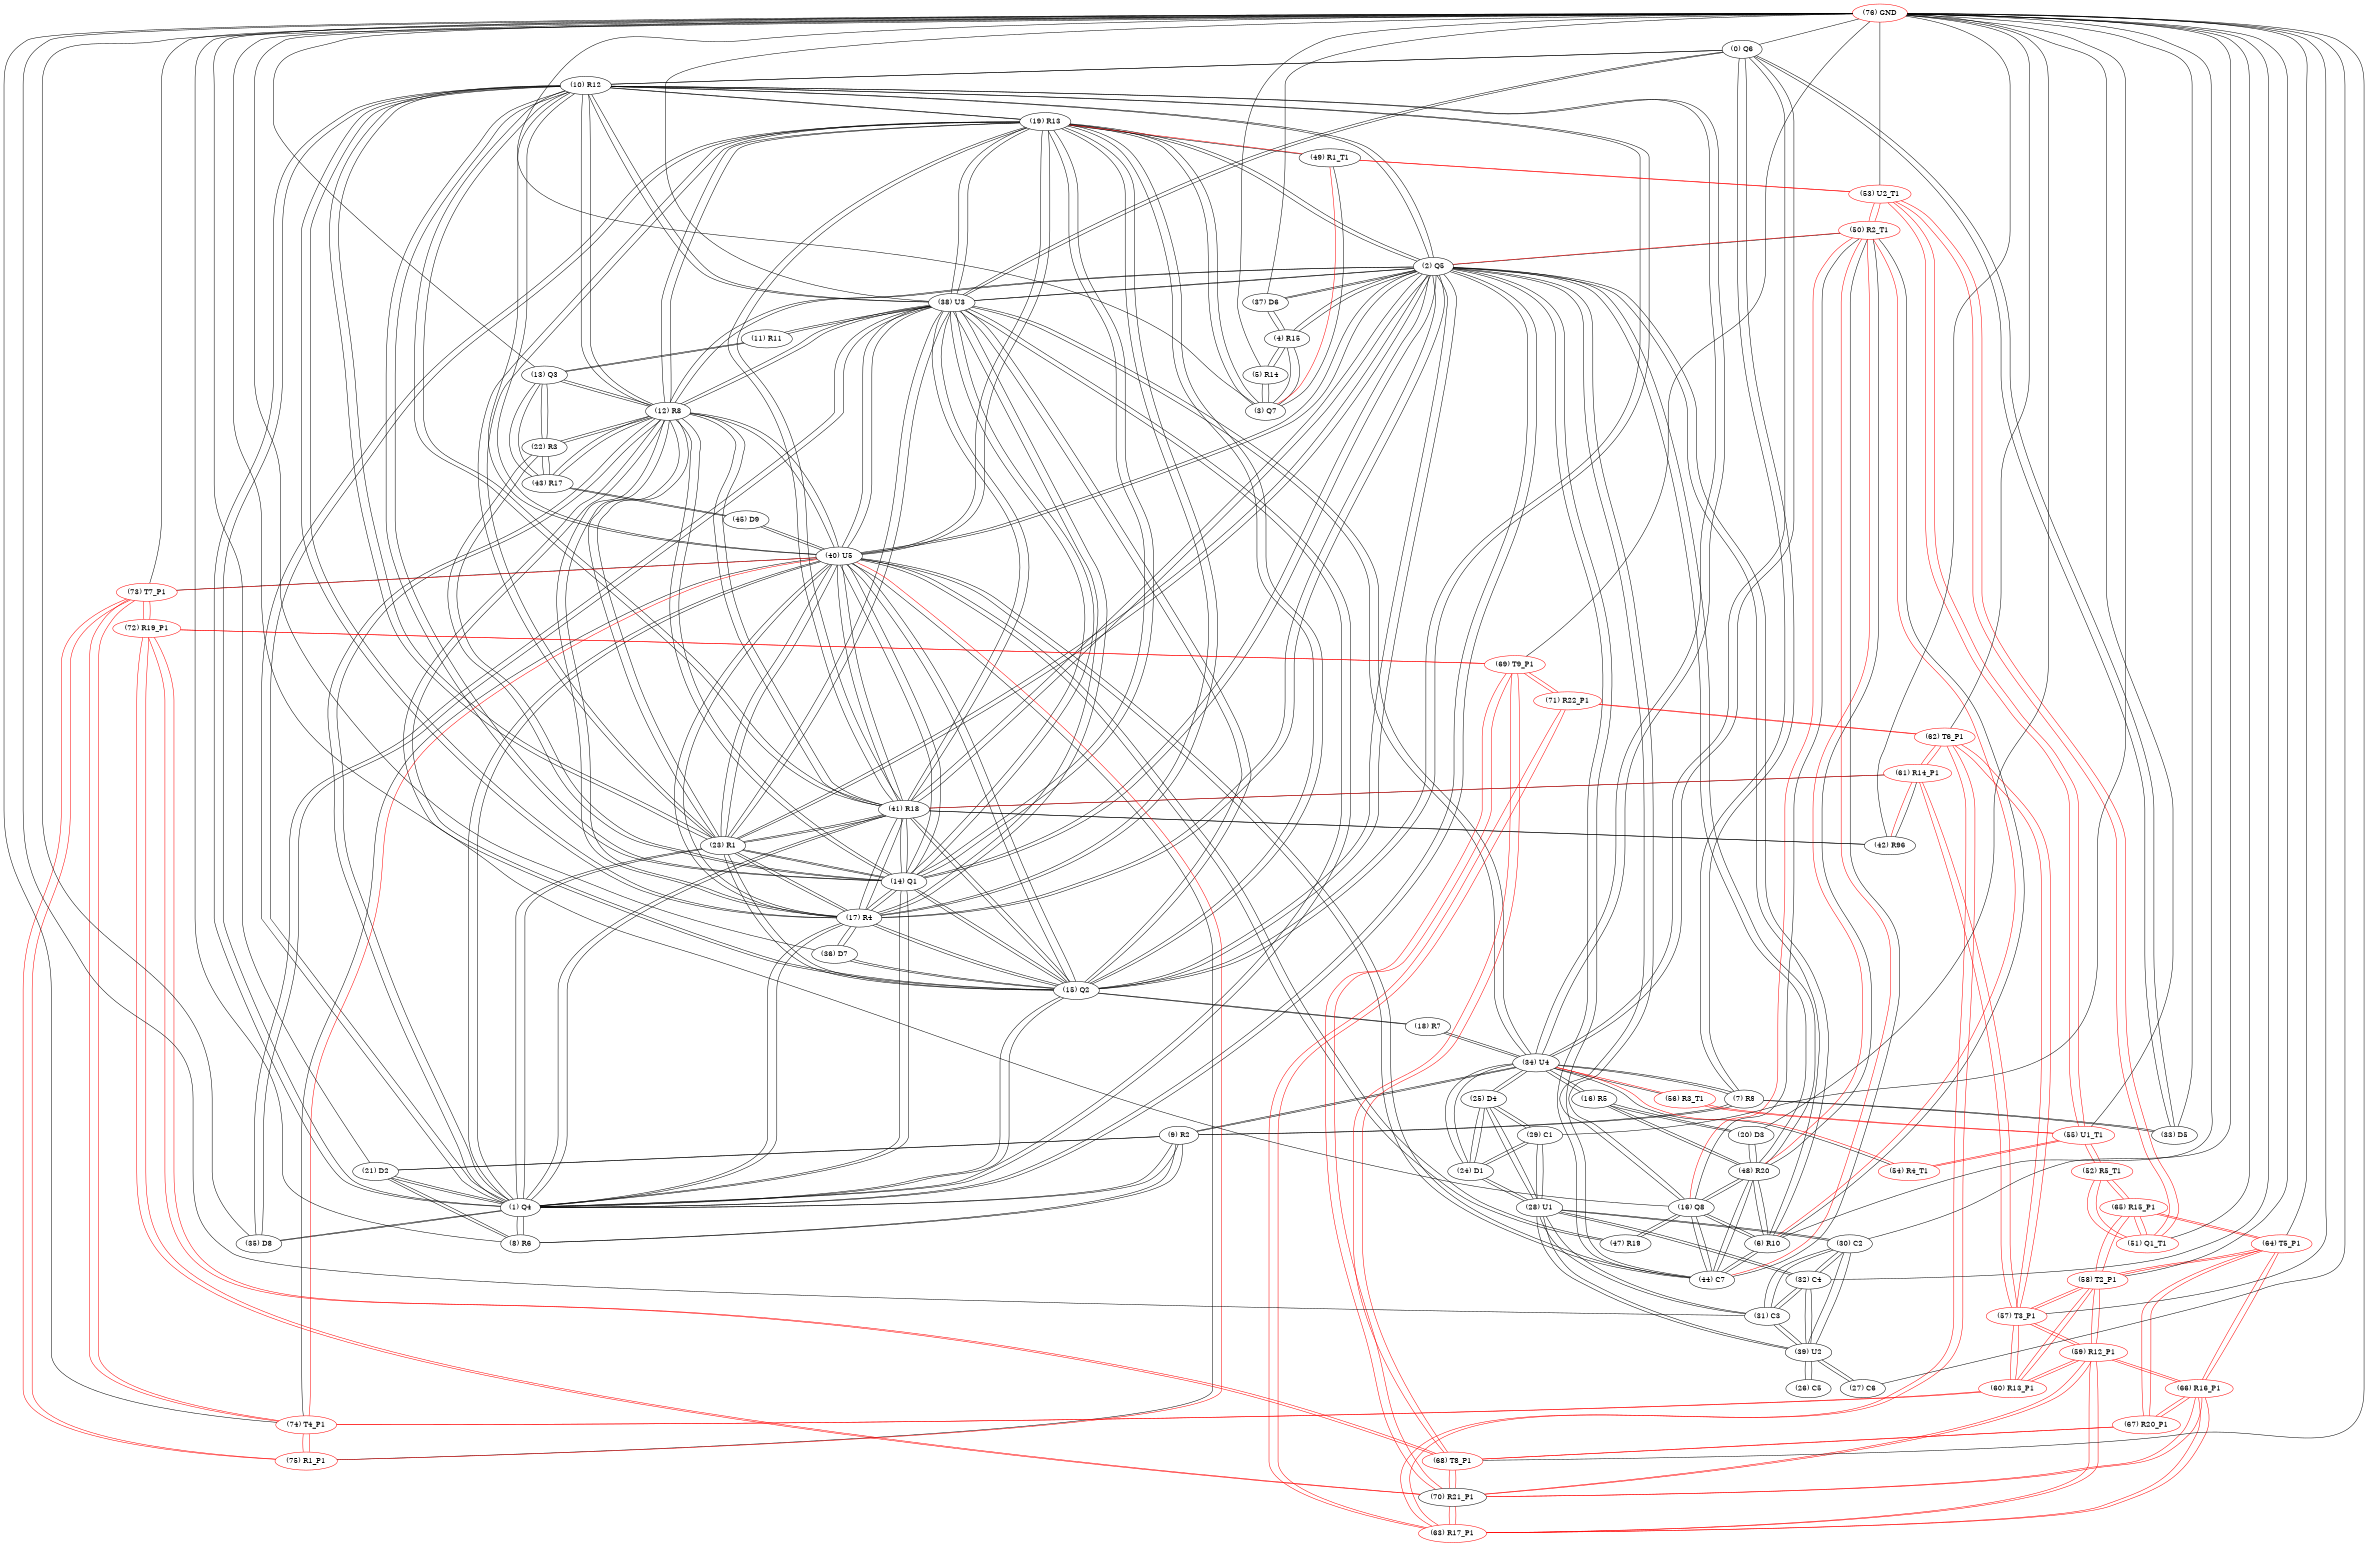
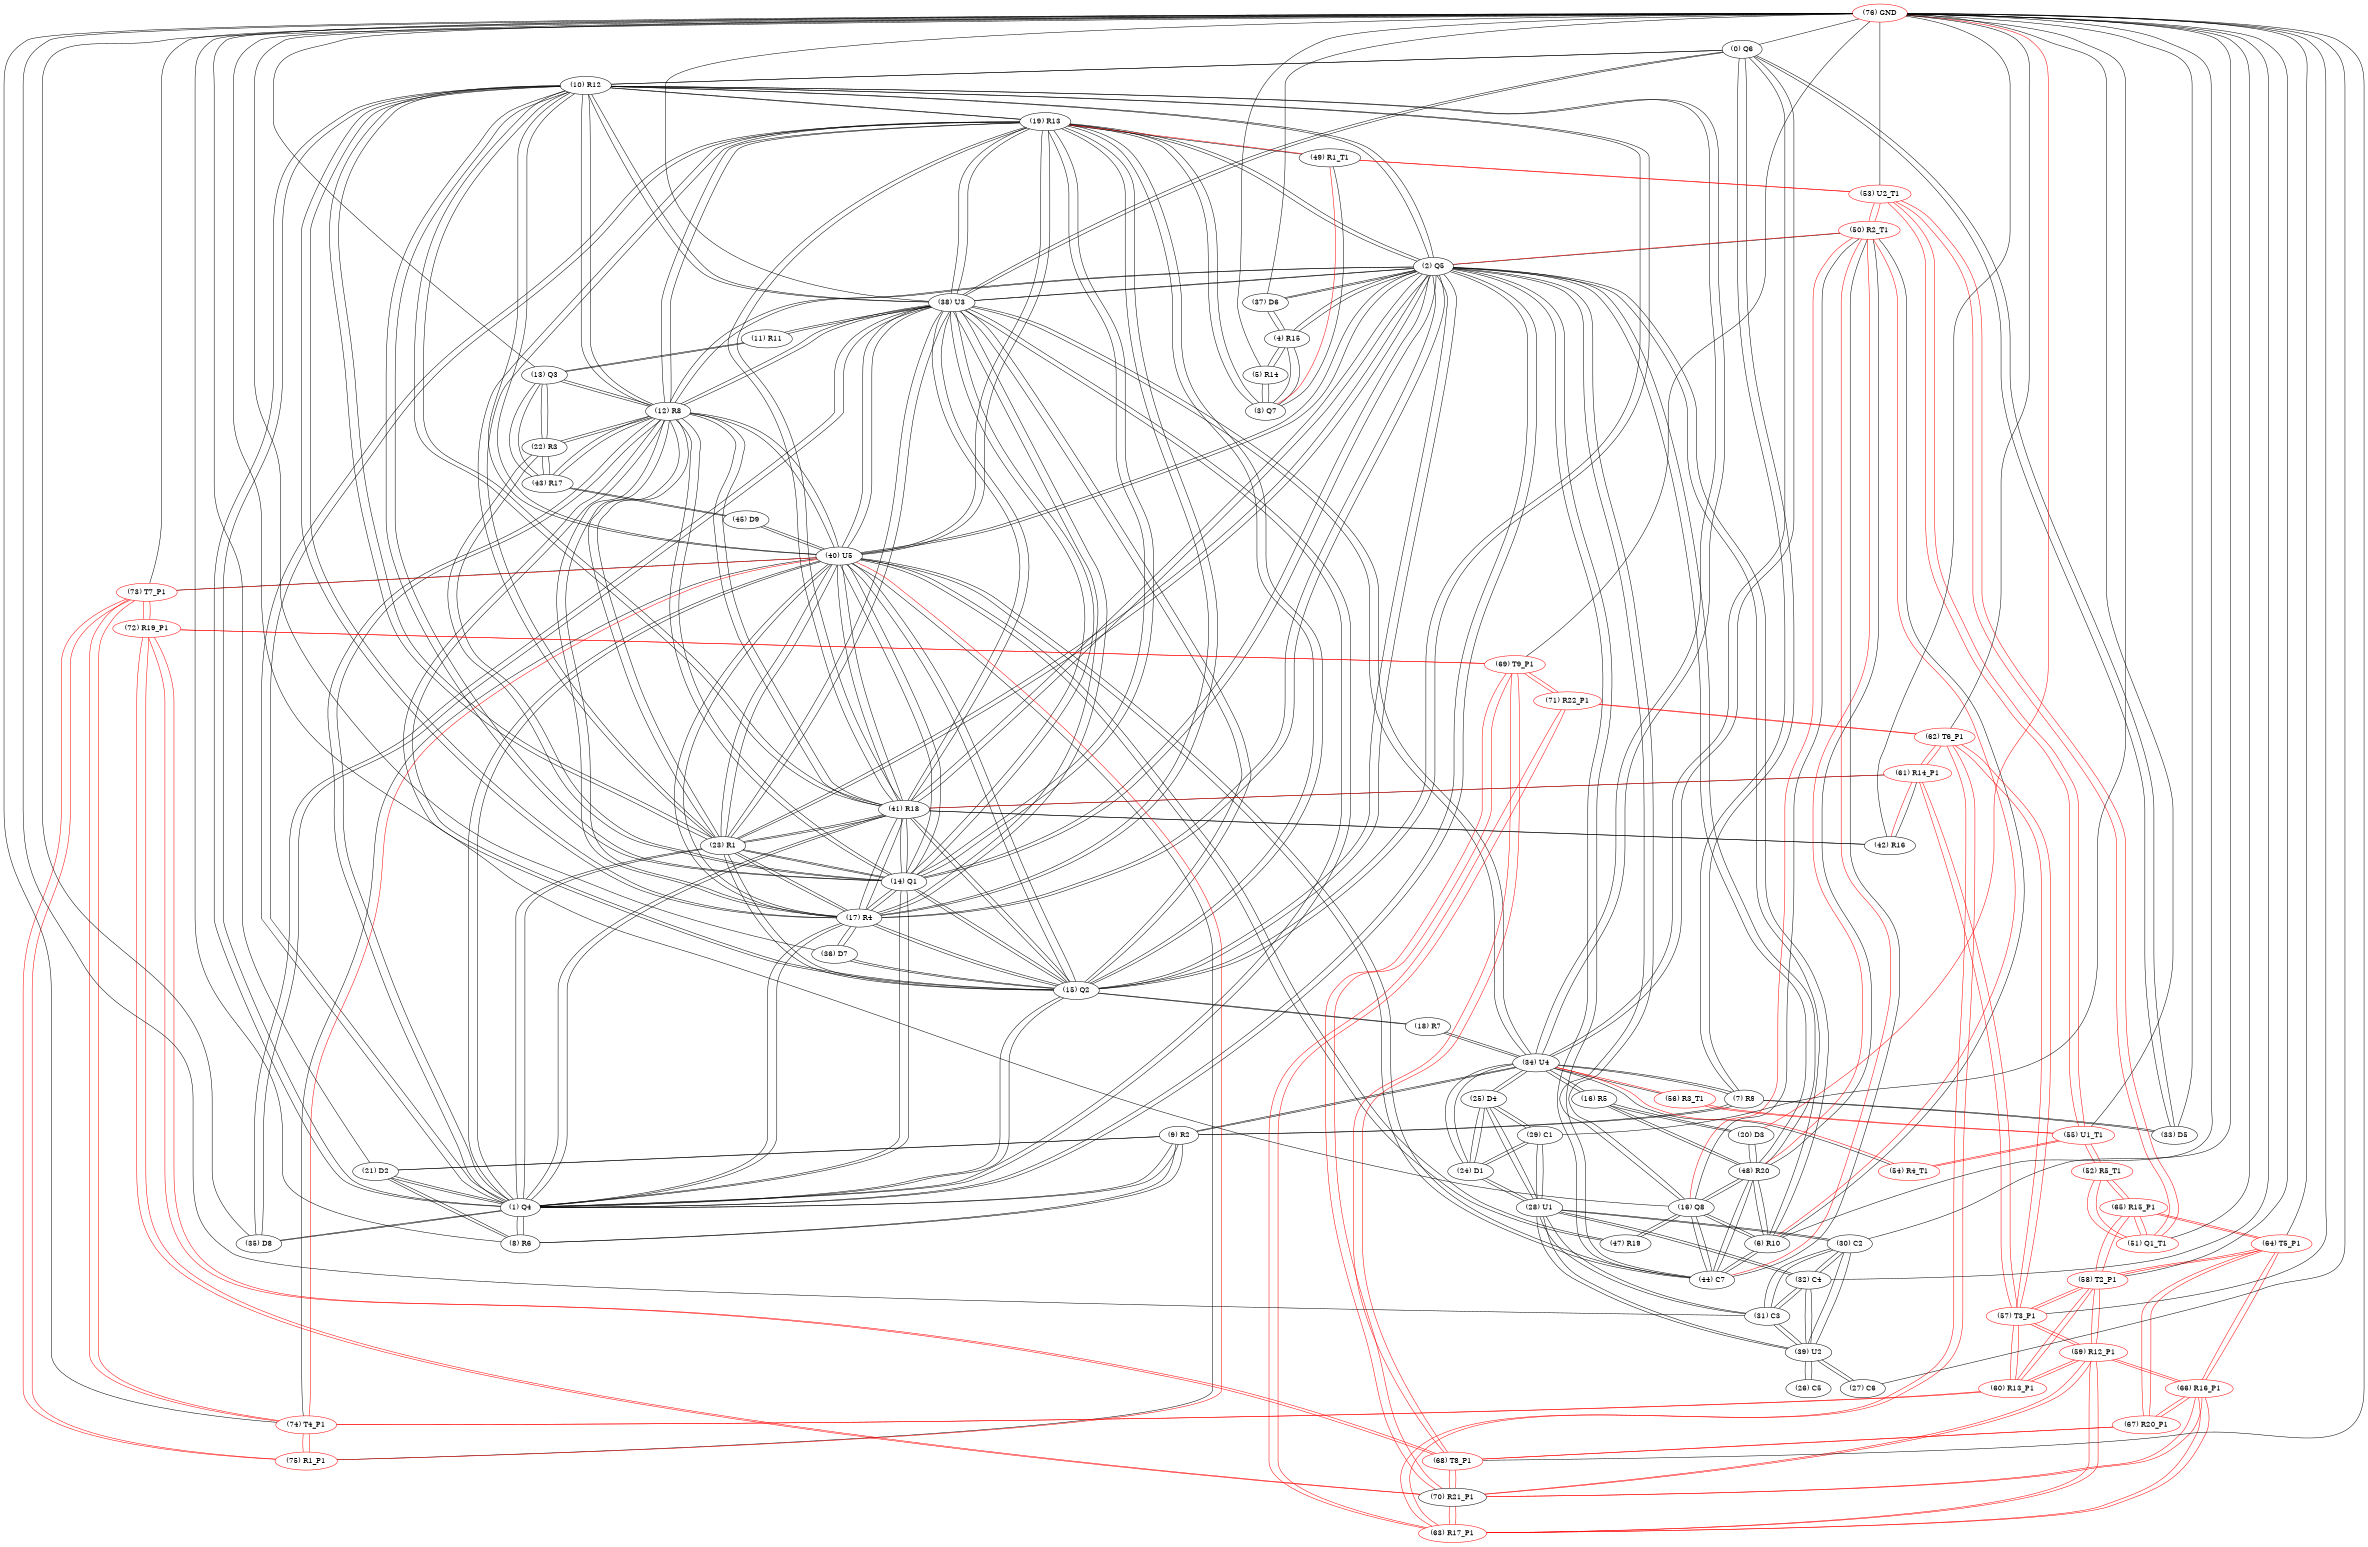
(752, 40) -> none
(2048, 573) -> (2048, 573)
(1890, 846) -> (1890, 846)
